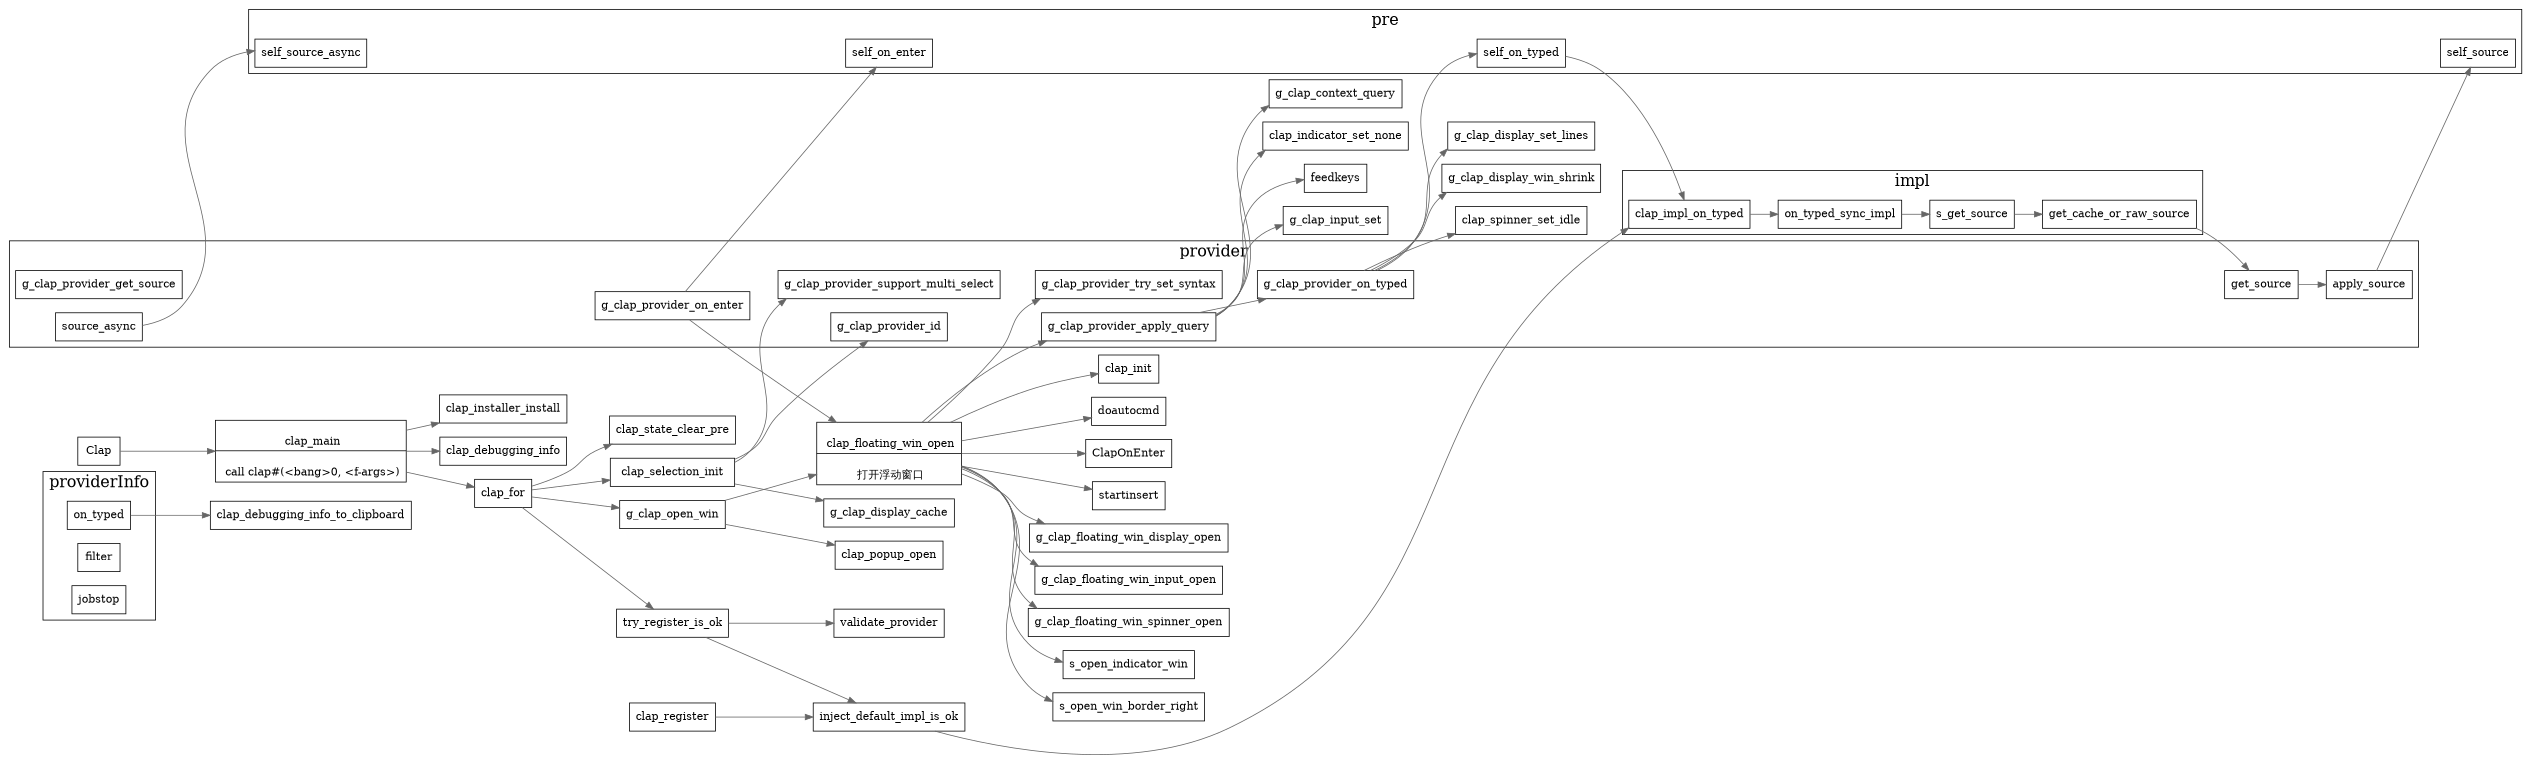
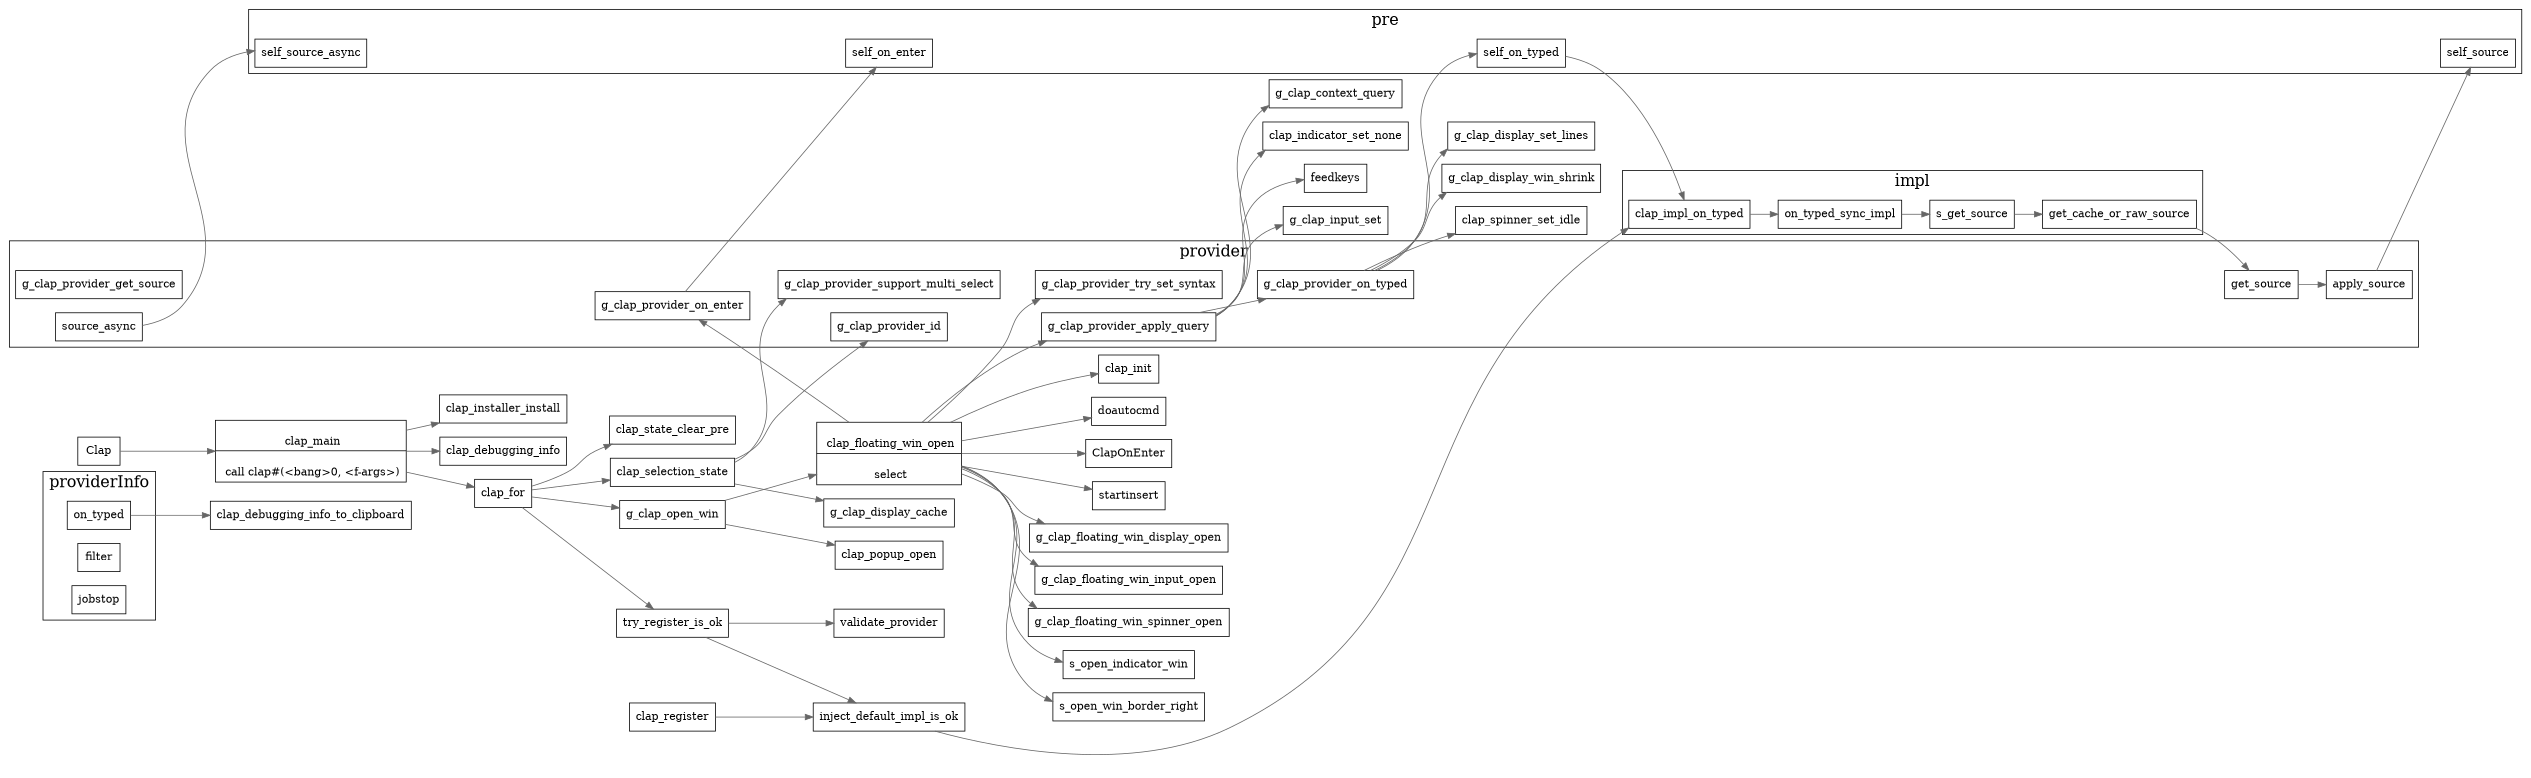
(756, 368) -> (778, 372)
(672, 472) -> (672, 472)
(889, 475) -> (889, 475)
